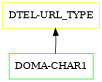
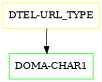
(56, 45) -> (46, 37)
